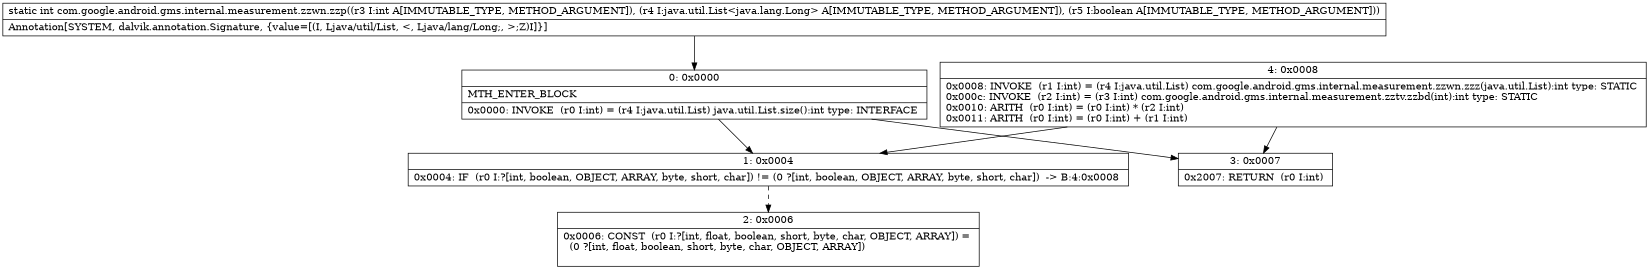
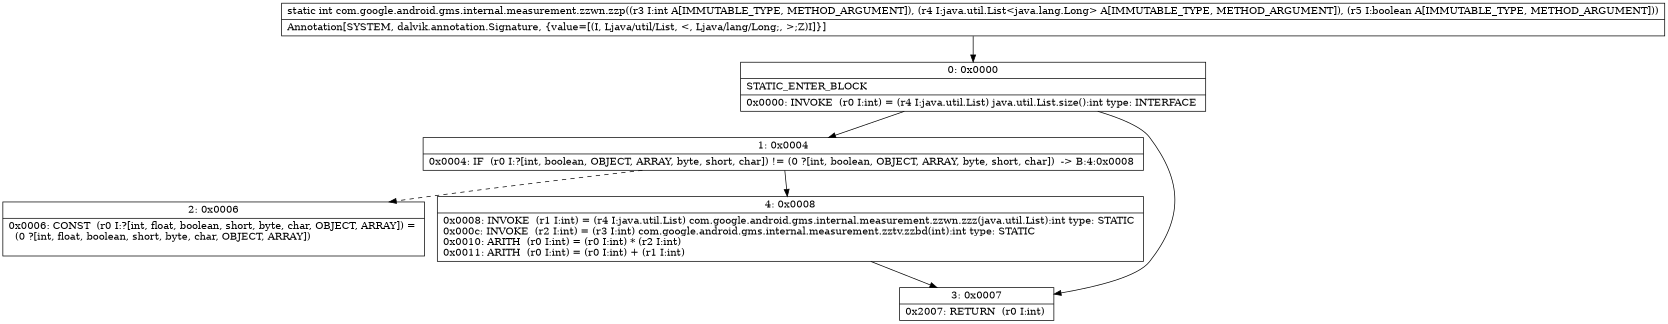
(522, 94) -> (807, 86)
(977, 140) -> (786, 180)
